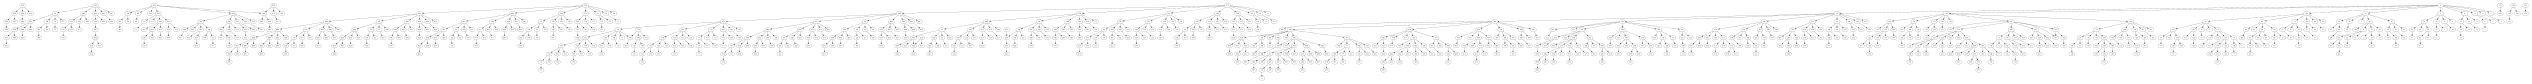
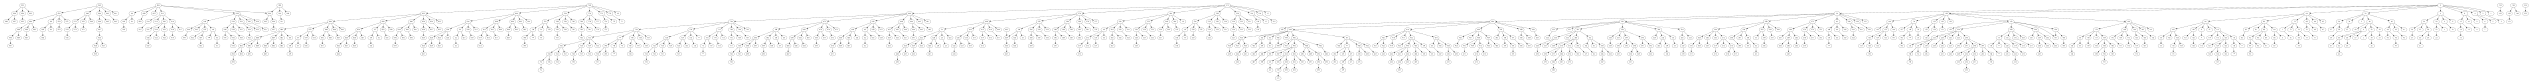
(6, 30) -> none
(624, 33) -> (629, 33)
(914, 41) -> (914, 42)
(1497, 54) -> none
